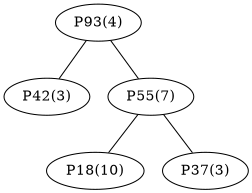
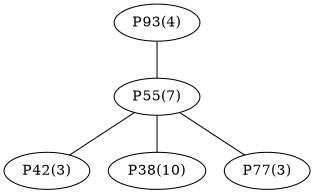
(73, 60) -> (102, 134)
(95, 171) -> (157, 171)
(205, 171) -> (267, 171)
